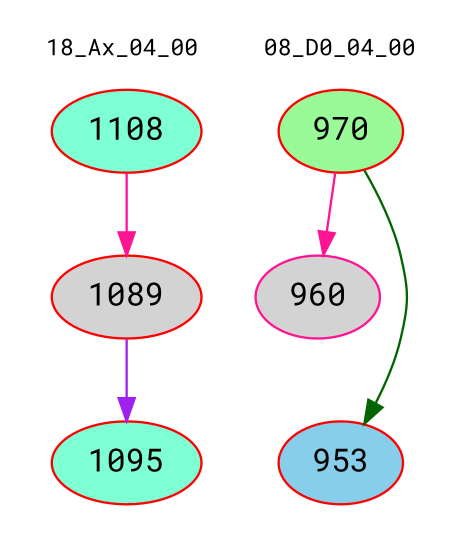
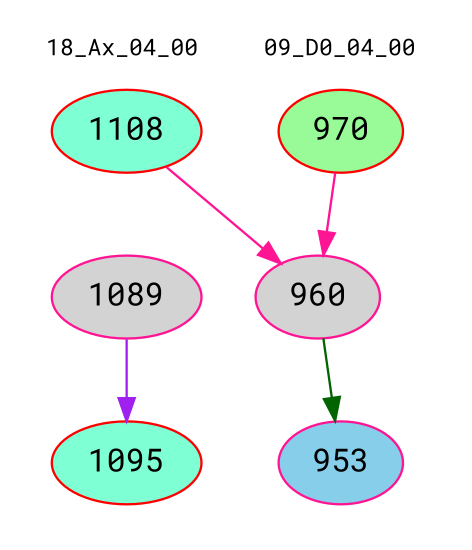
(341, 50) -> (341, 50)
(127, 203) -> (205, 199)
(406, 285) -> (328, 368)
(127, 297) -> (127, 297)
(341, 463) -> (341, 463)
